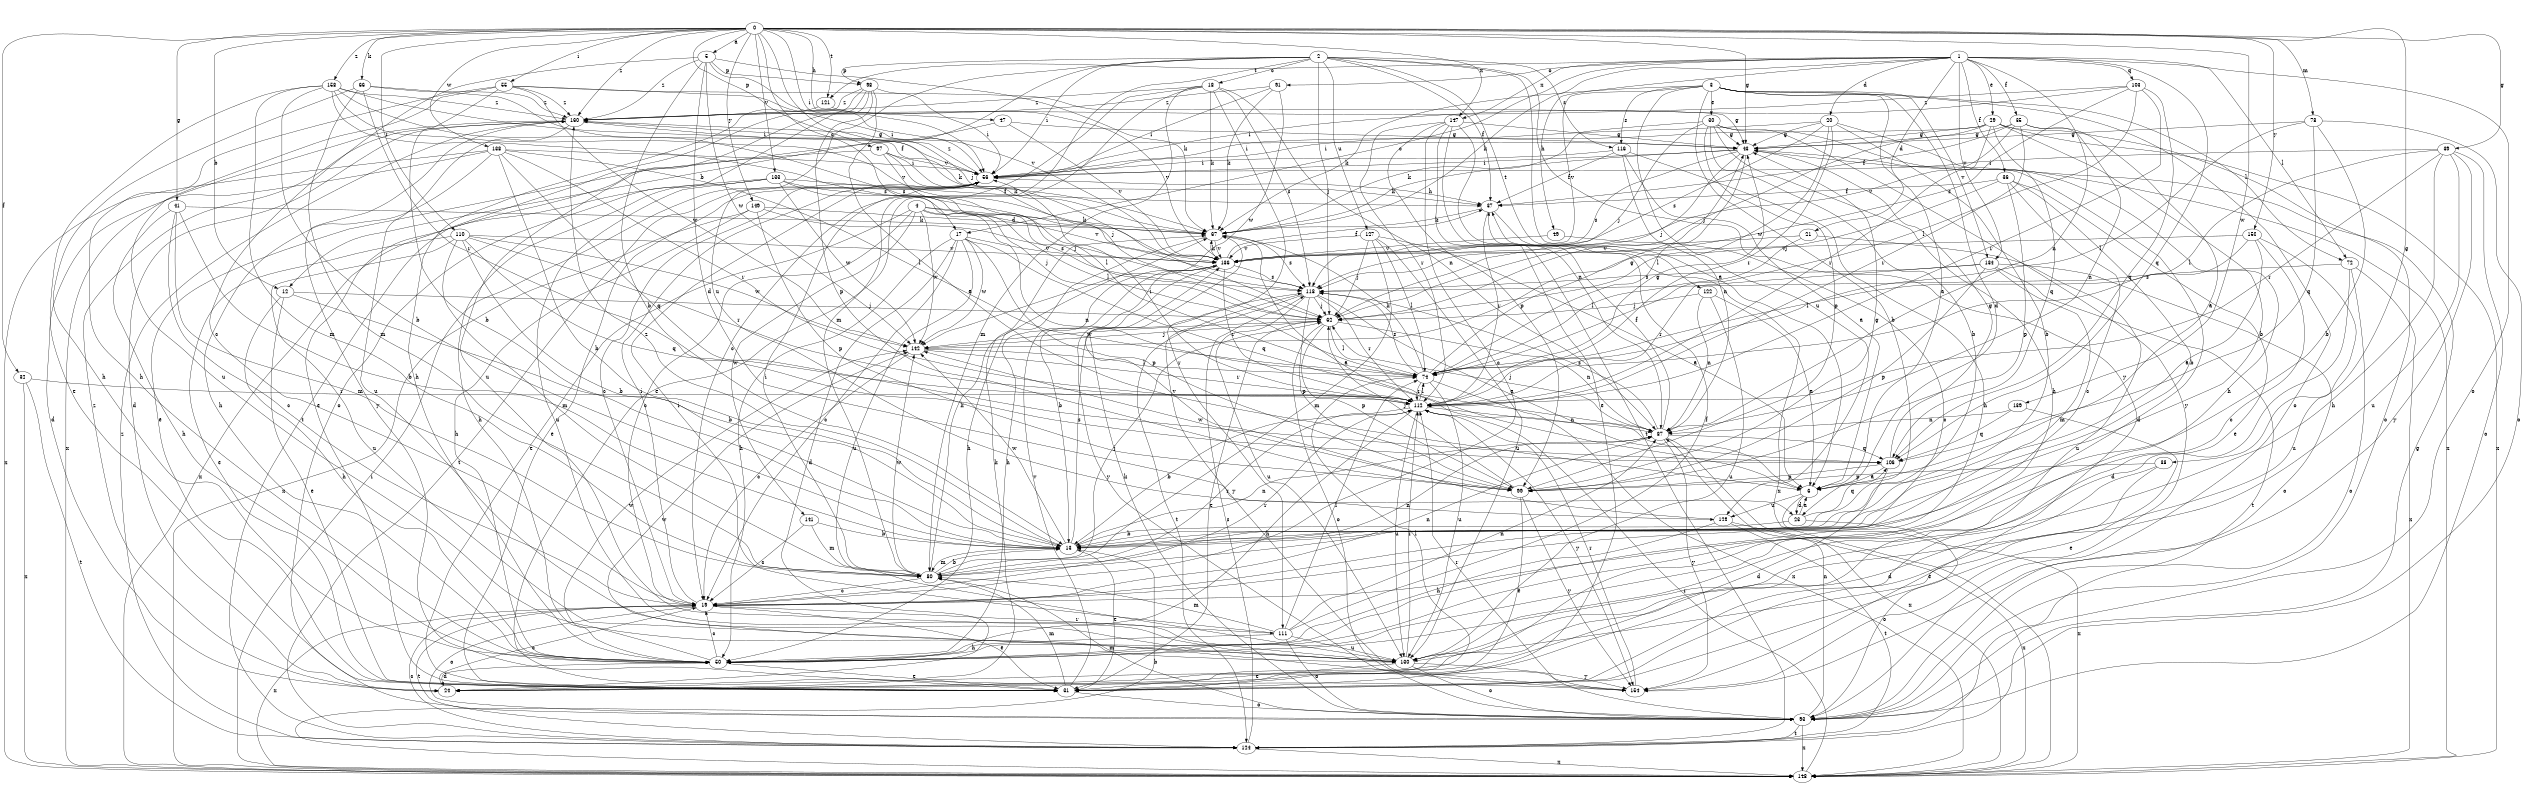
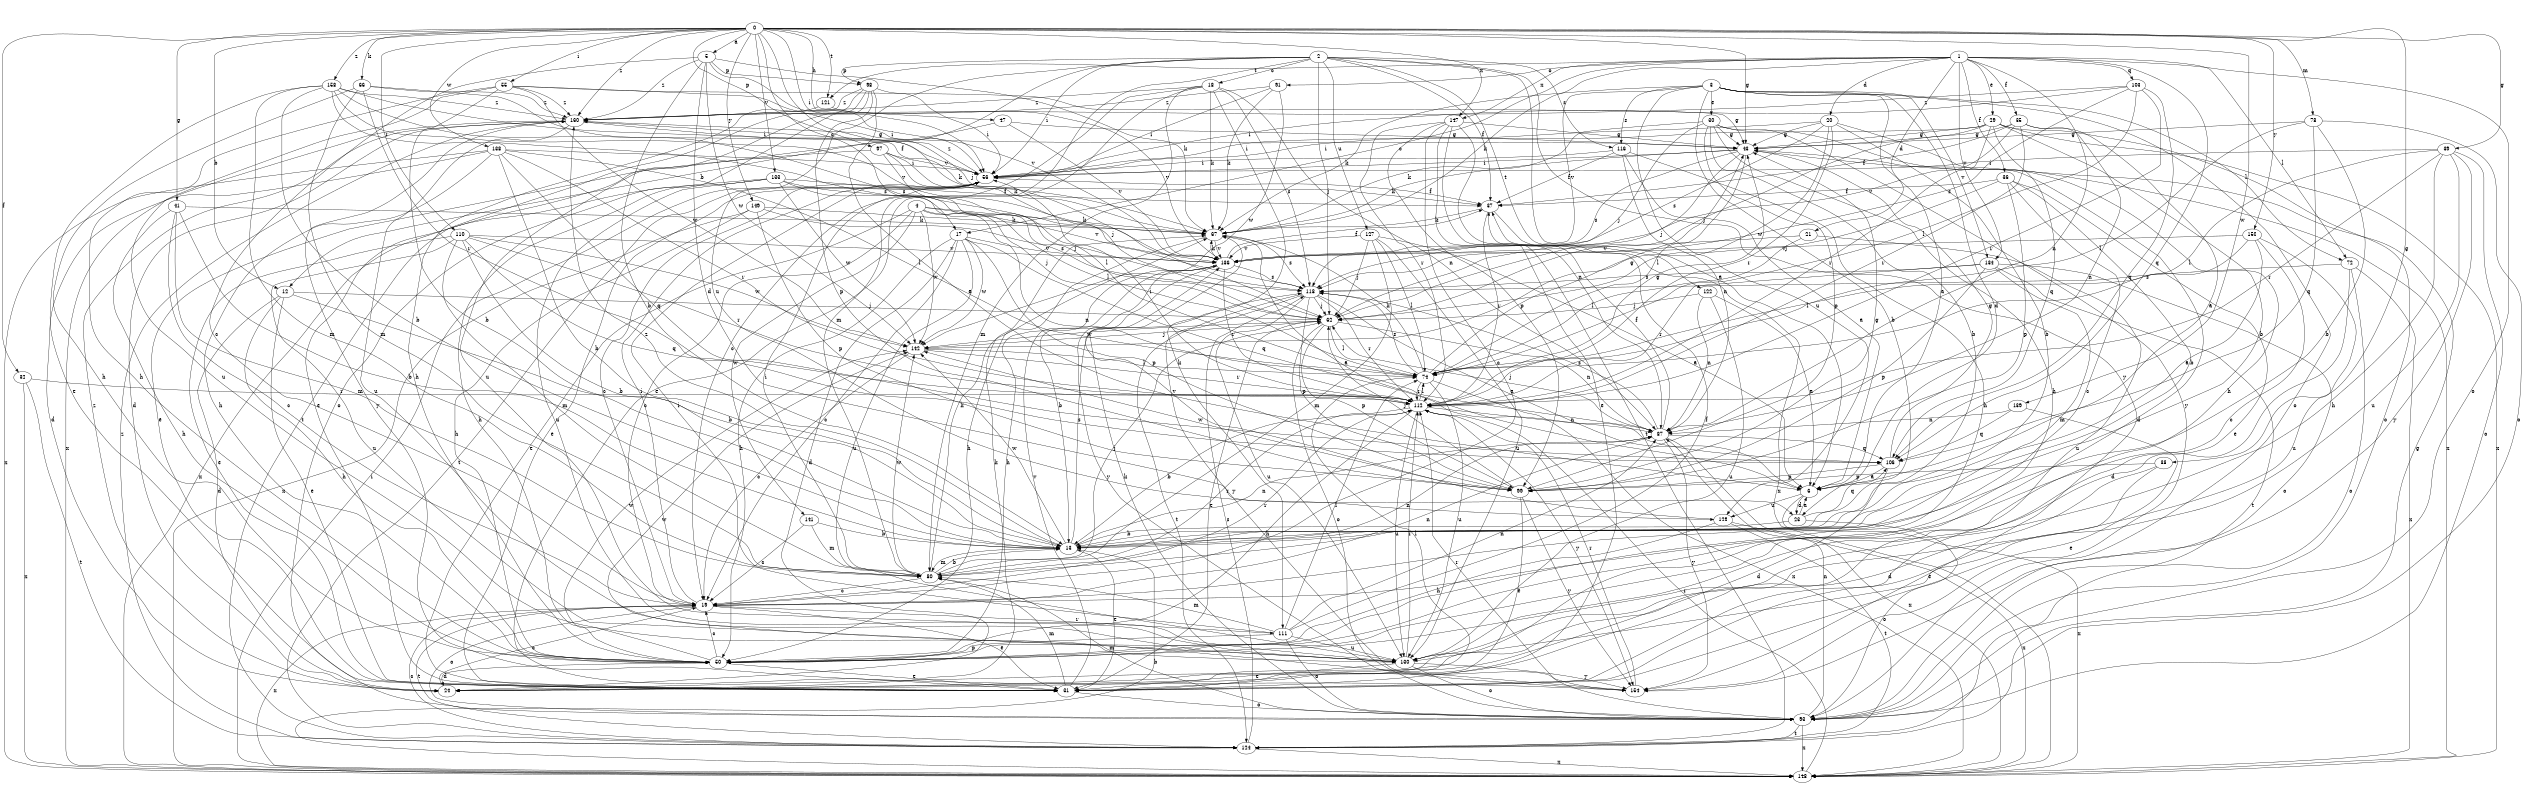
(1430, 192) -> (1430, 192)
(1014, 221) -> (1014, 221)
(1556, 235) -> none
(1180, 363) -> (1180, 363)
none -> (219, 543)
(974, 648) -> (974, 648)
